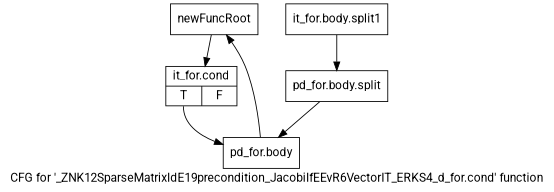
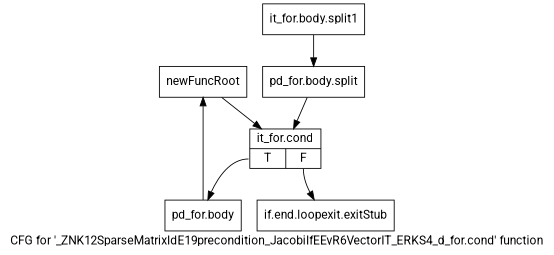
(302, 117) -> (302, 109)
none -> (326, 216)
